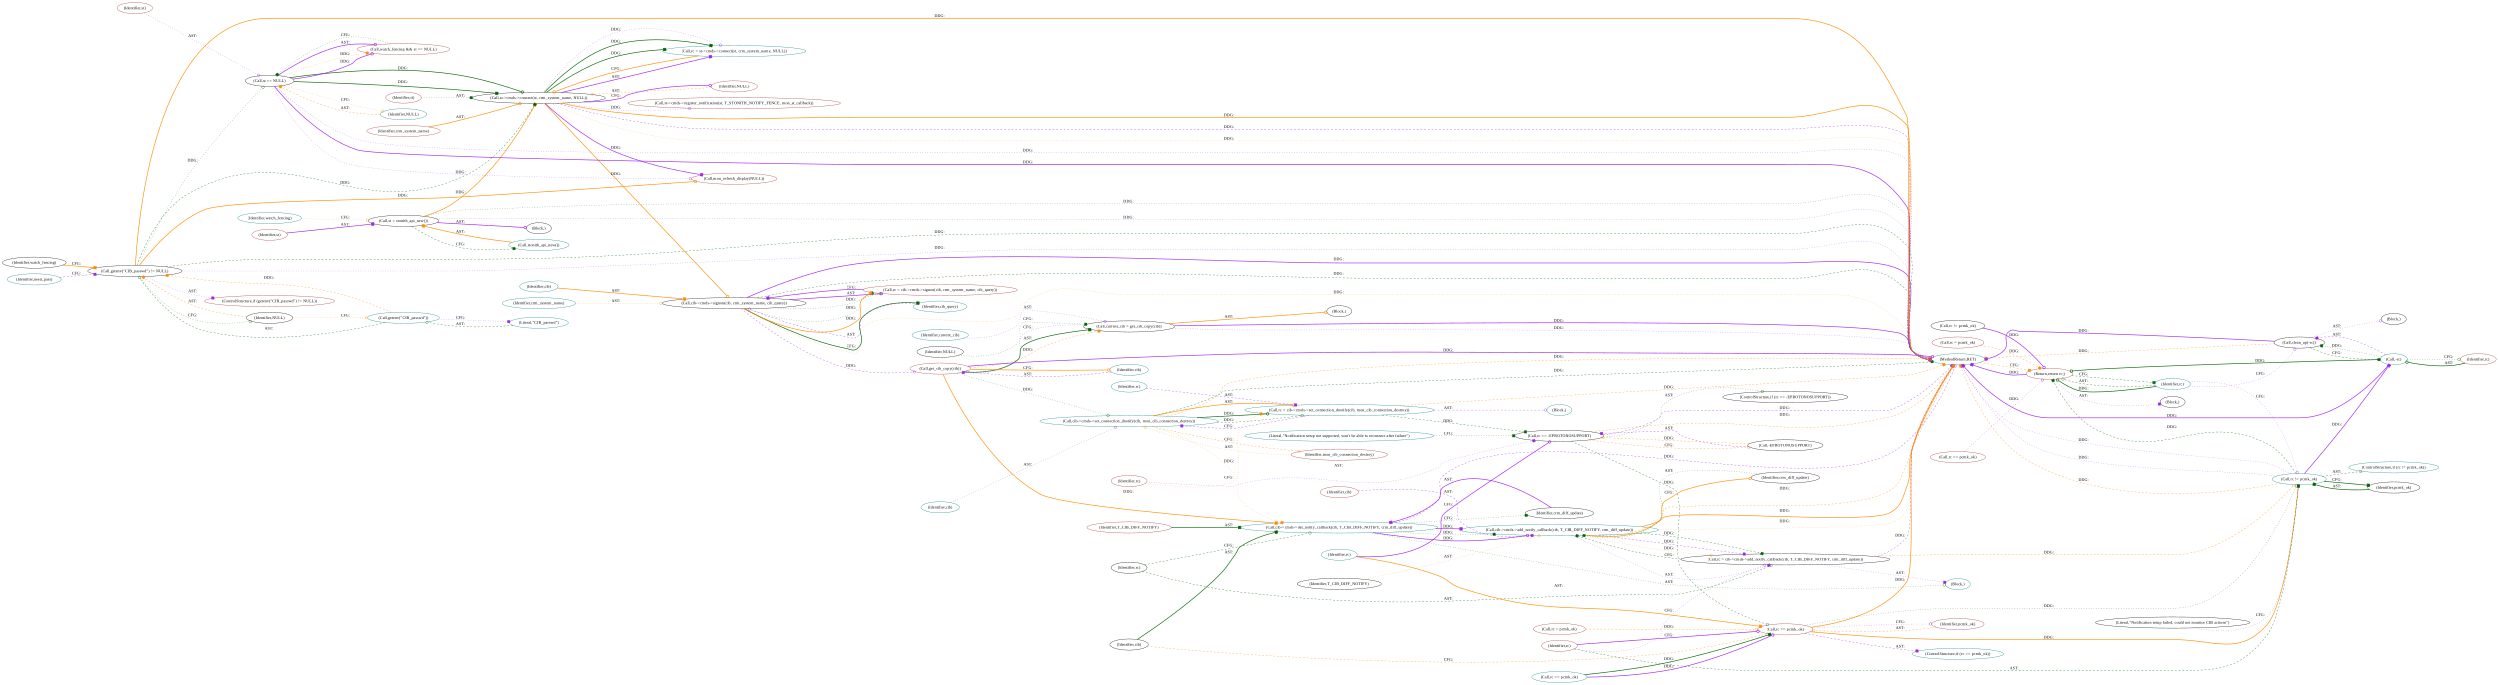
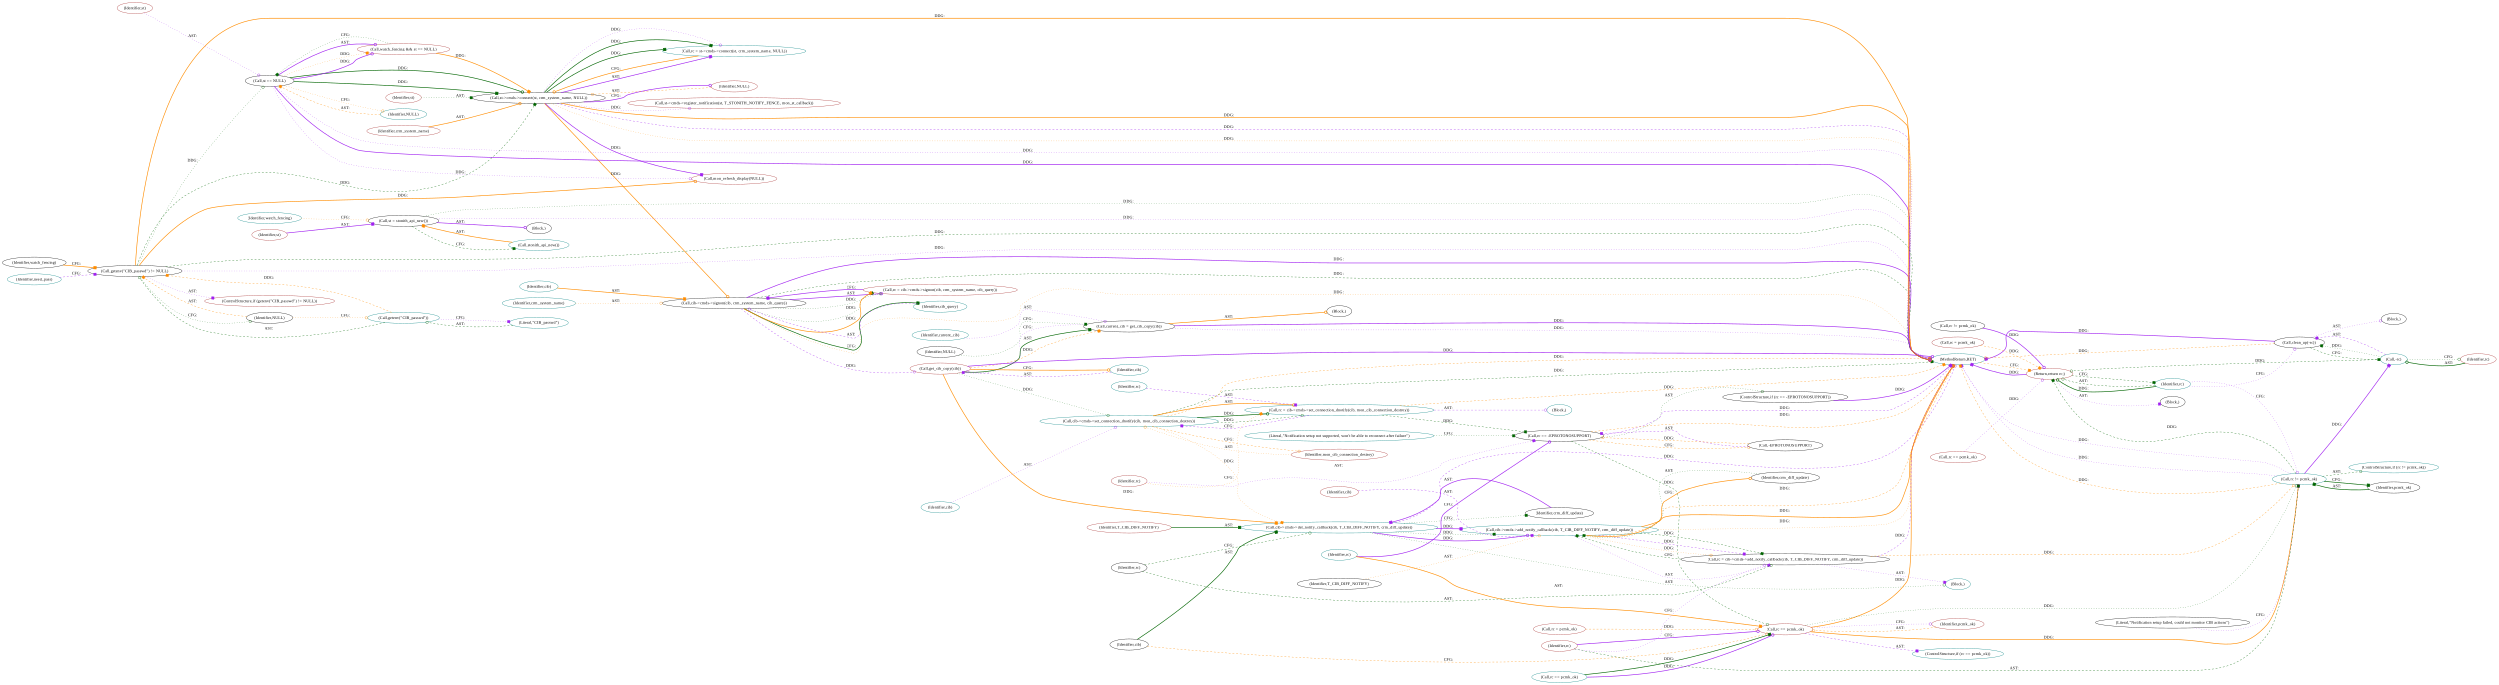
(489, 171) -> (484, 67)
(2226, 364) -> (2226, 364)
(2177, 418) -> (1895, 395)
